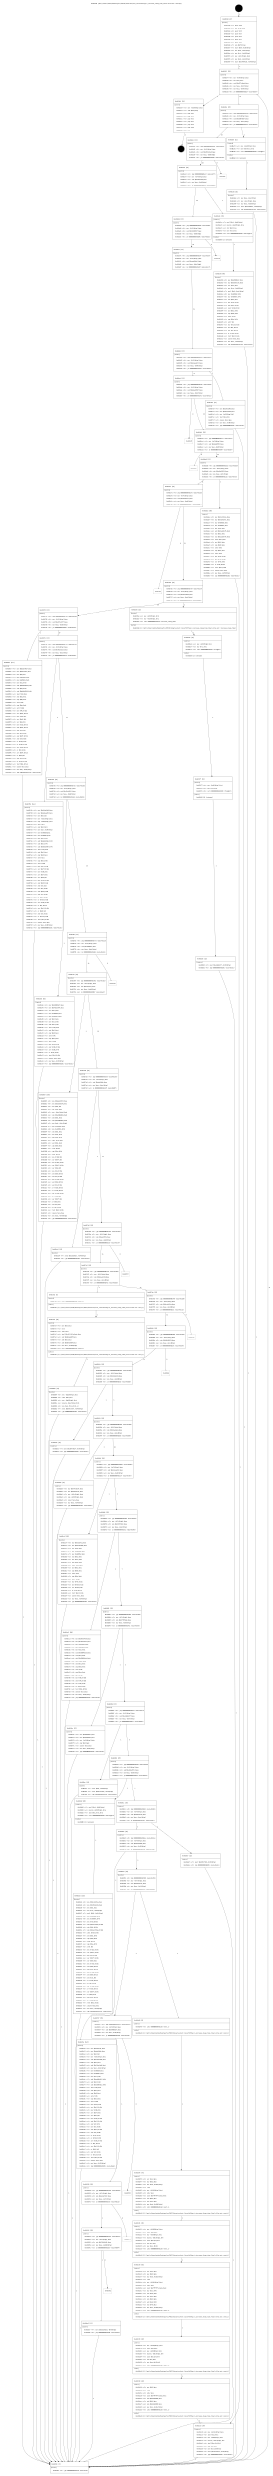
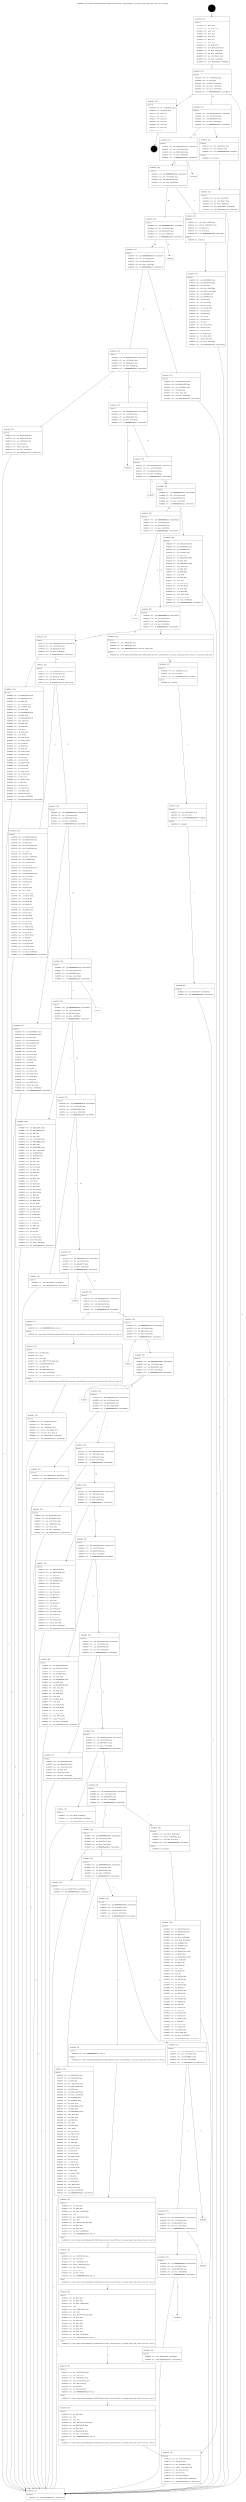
none -> (181, 387)
